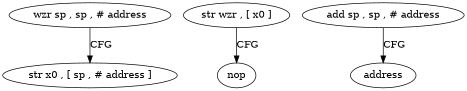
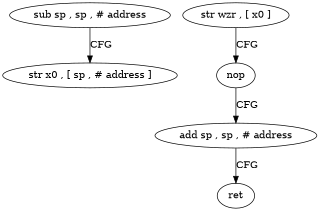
(90, 15) -> (90, 15)
(383, 75) -> (236, 196)
none -> (236, 102)
